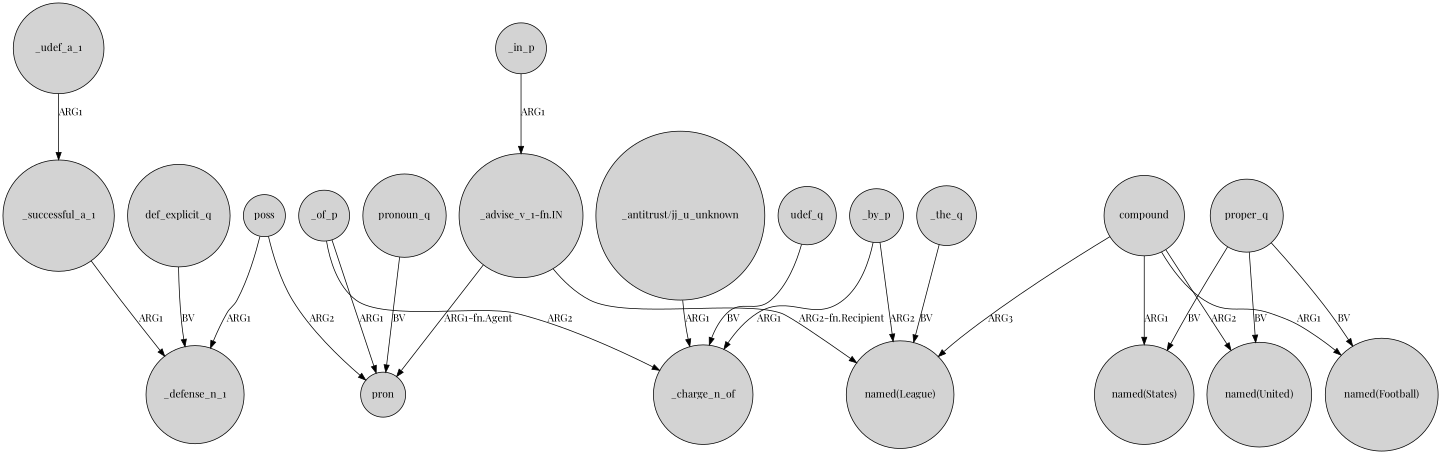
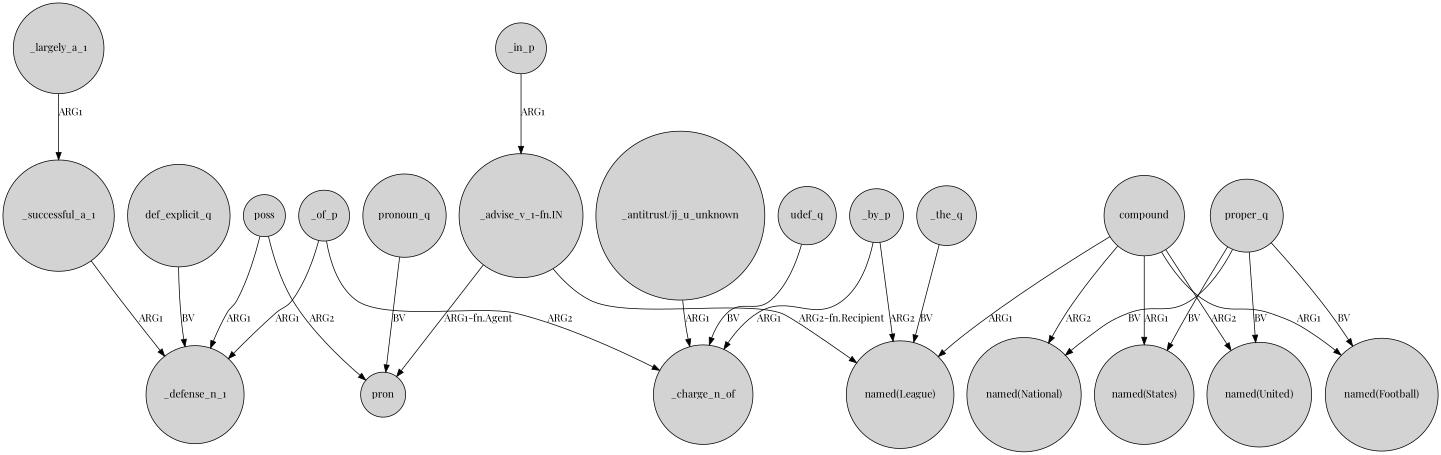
(59, 48) -> (59, 48)
(354, 306) -> (288, 305)
(1001, 319) -> (1001, 319)
none -> (1024, 395)
